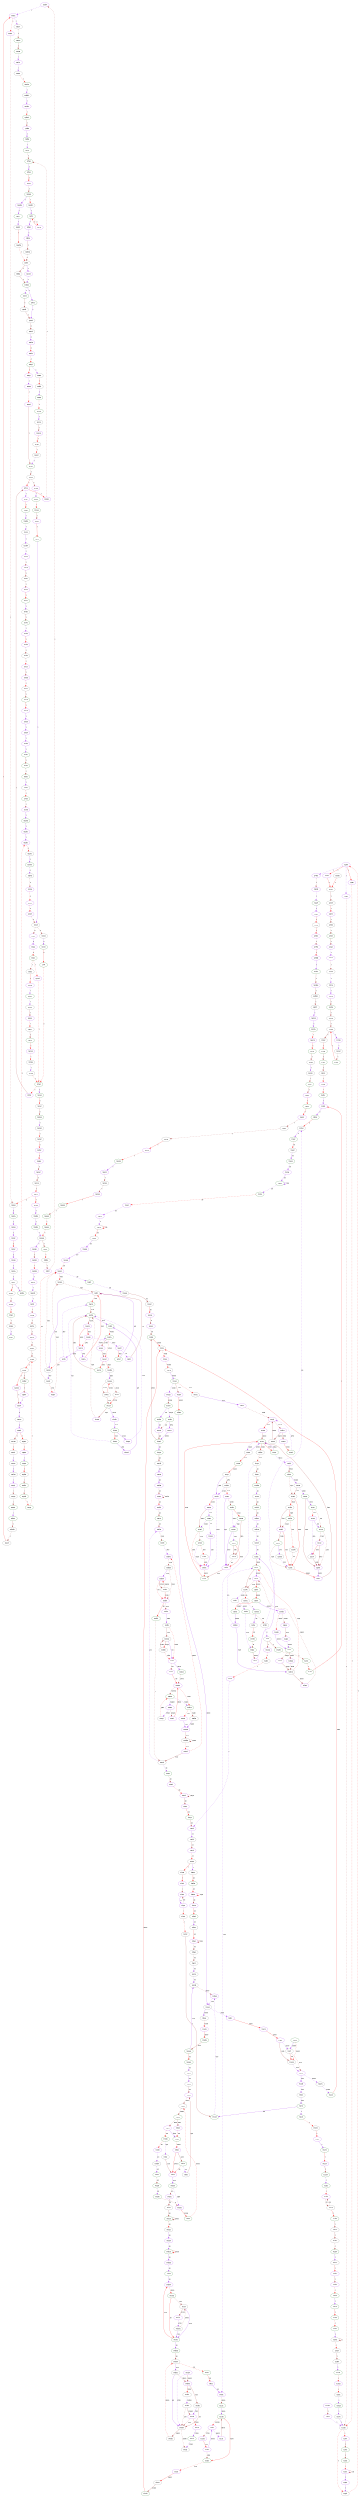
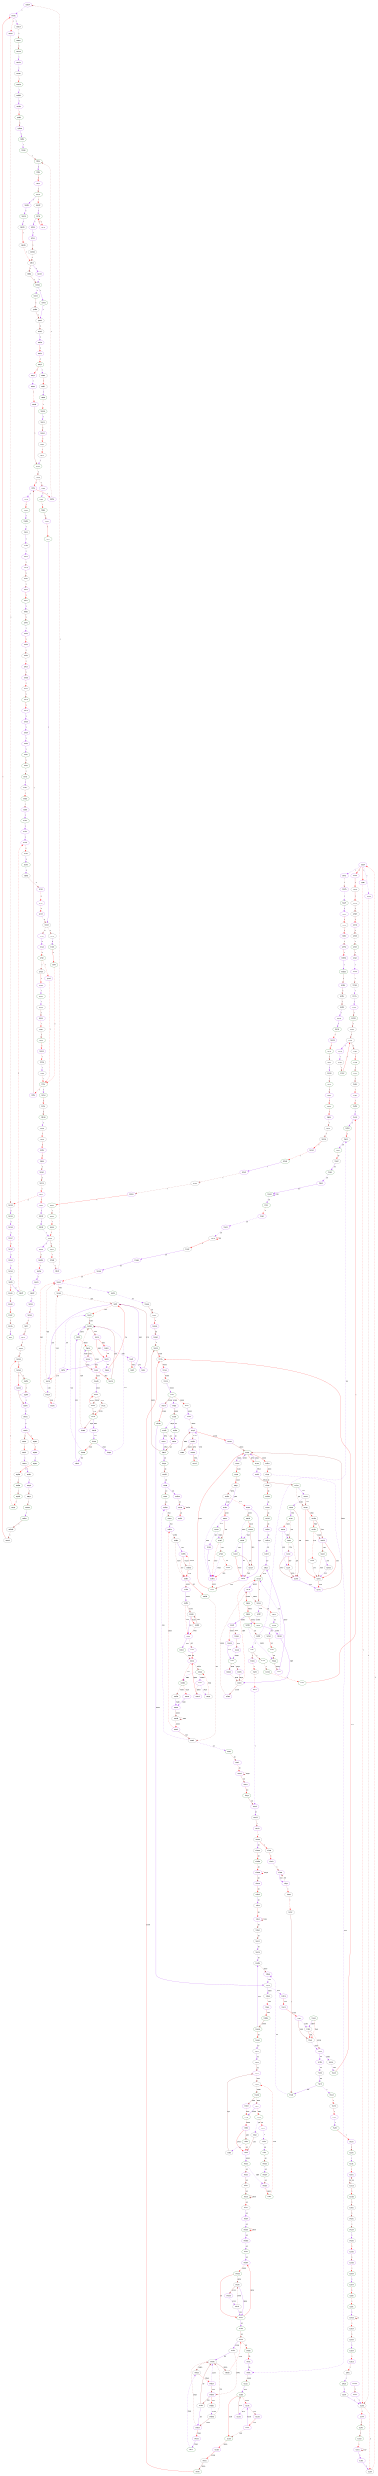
(329, 882) -> (355, 882)
(159, 1512) -> (165, 1490)
none -> (204, 2378)
